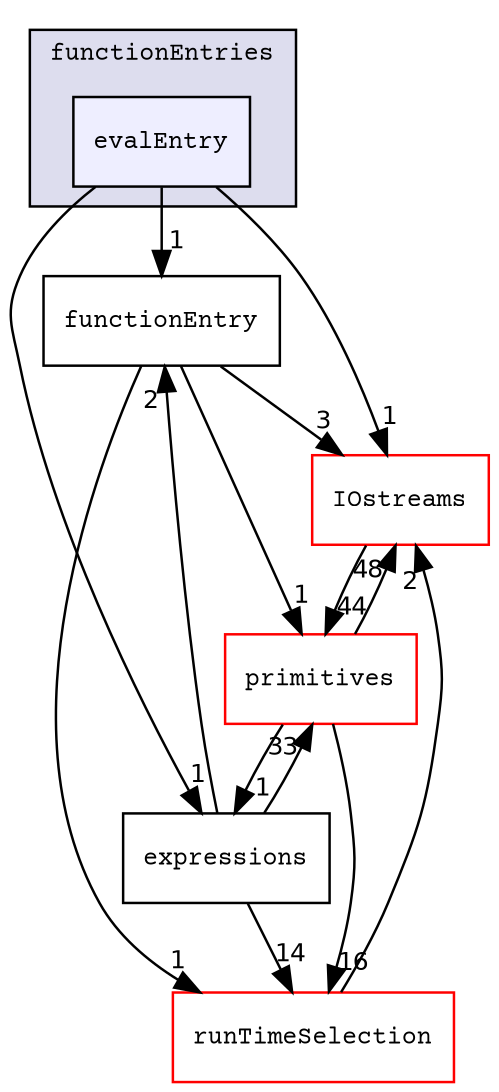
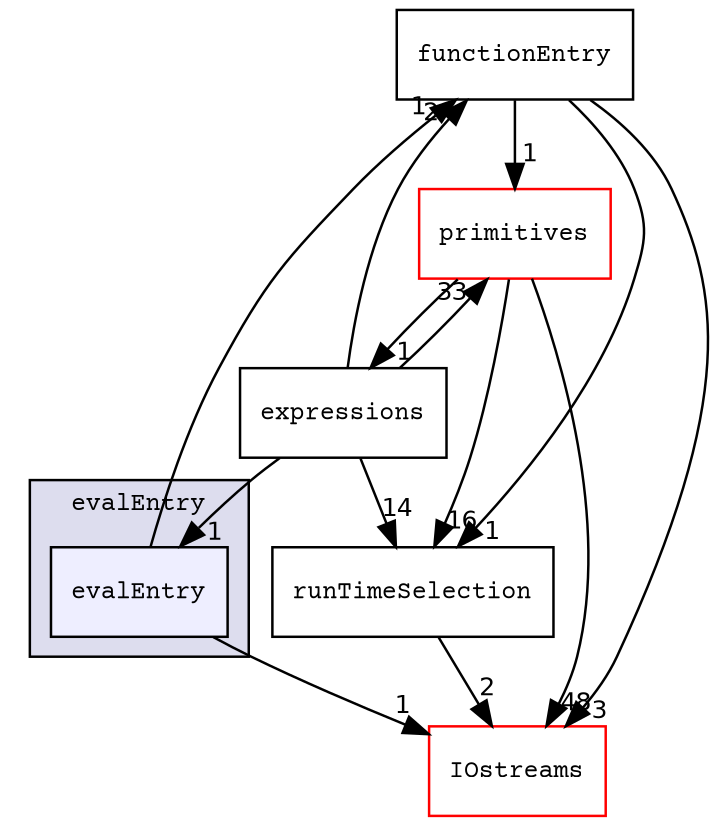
(163, 53) -> (139, 504)
(53, 486) -> (232, 497)
(350, 578) -> none
(313, 1037) -> (413, 592)
